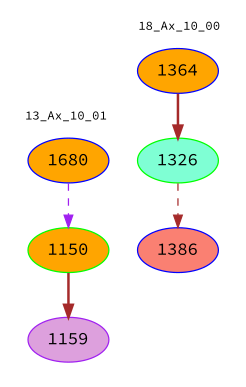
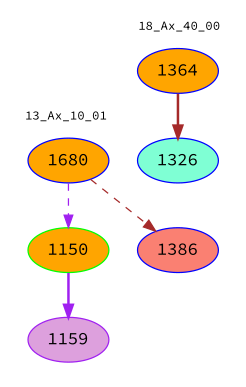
(180, 27) -> (180, 27)
(178, 161) -> (178, 161)
(178, 199) -> (110, 195)
(68, 289) -> (68, 289)
